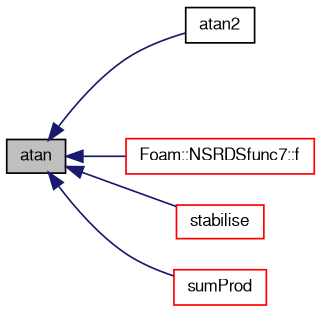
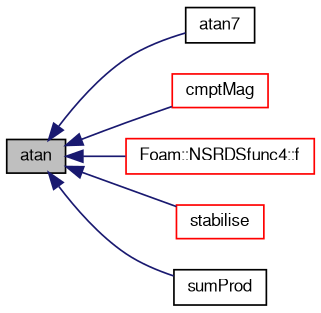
(220, 25) -> (220, 25)
none -> (220, 91)
(220, 156) -> (220, 156)
(220, 287) -> (220, 287)
